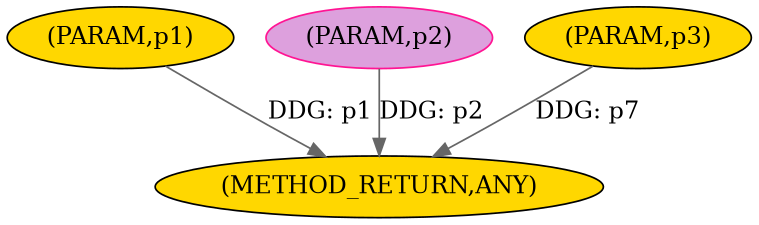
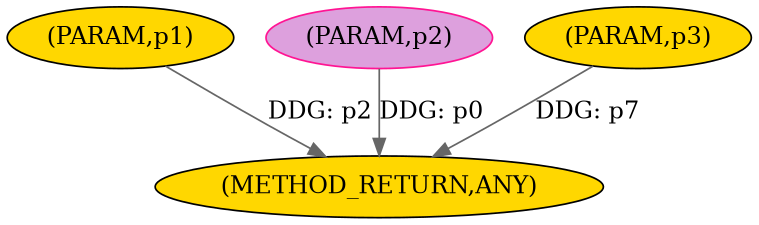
(320, 112) -> (320, 112)
(432, 112) -> (432, 112)
